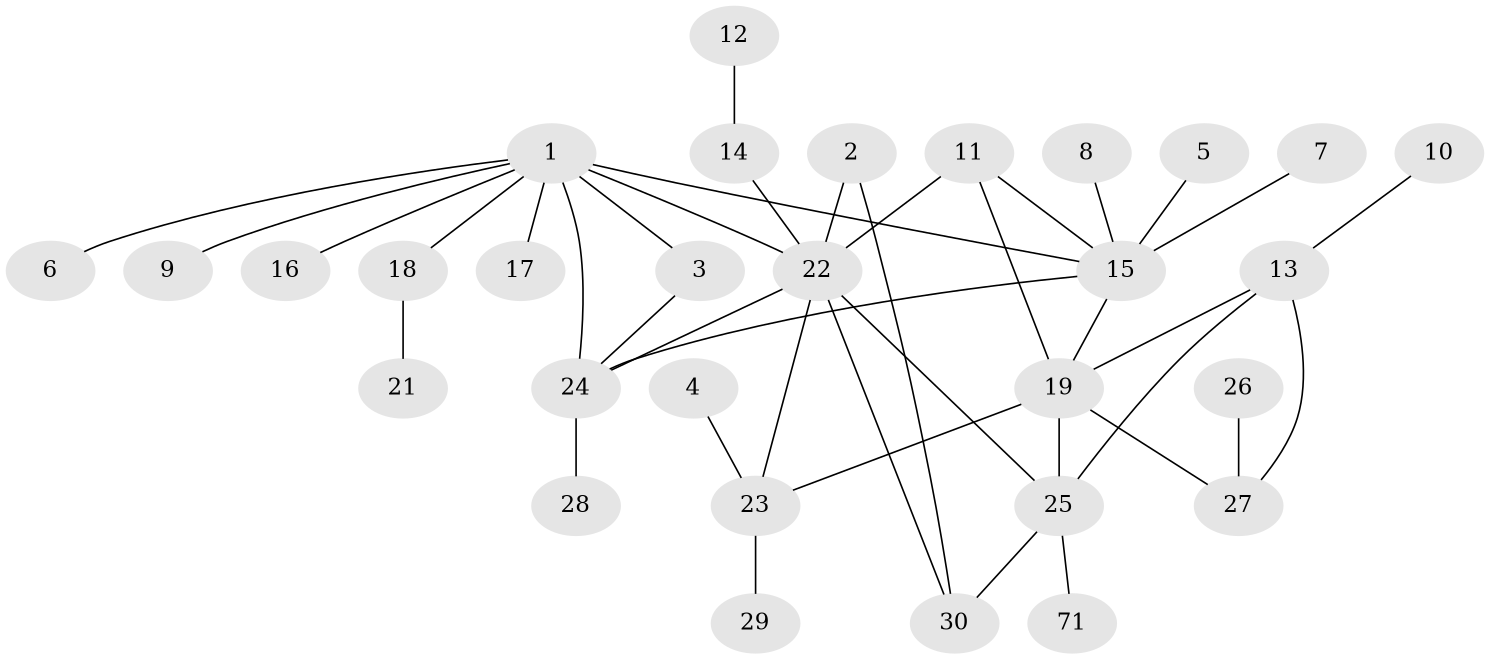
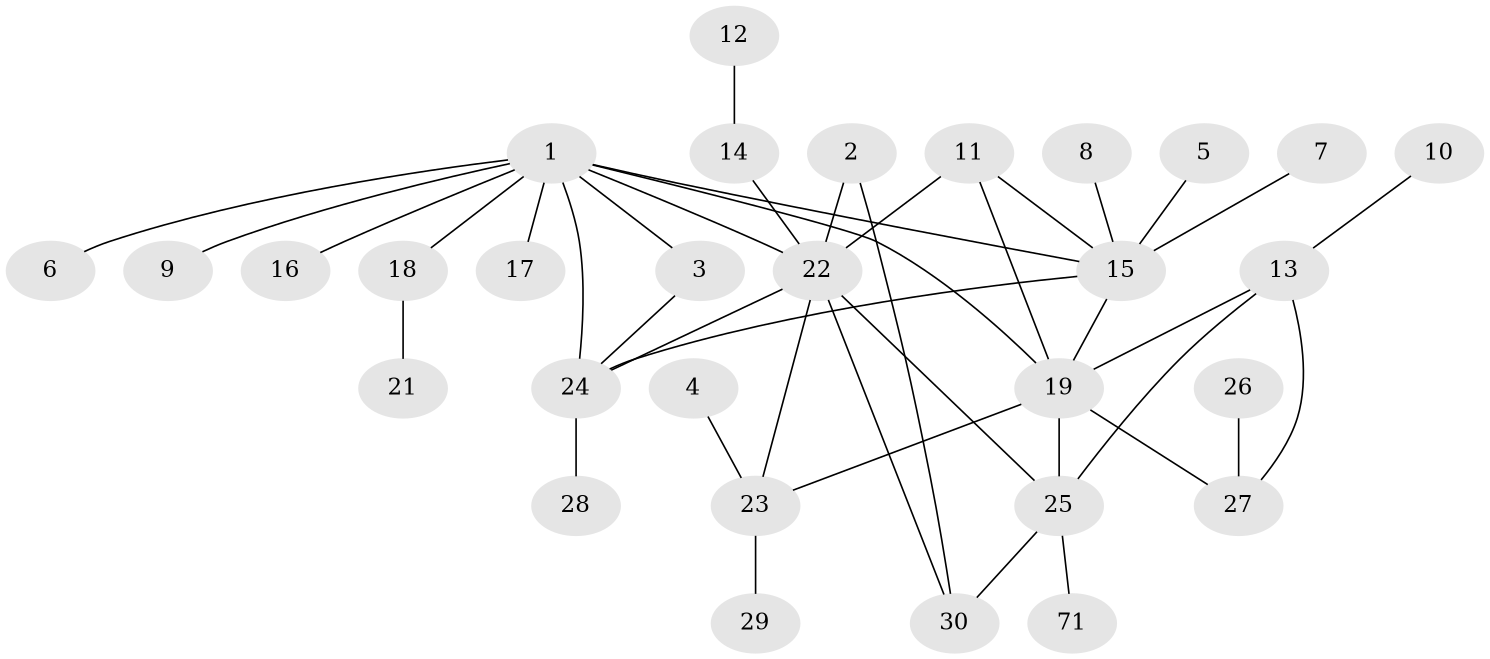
none -> (820, 224)
